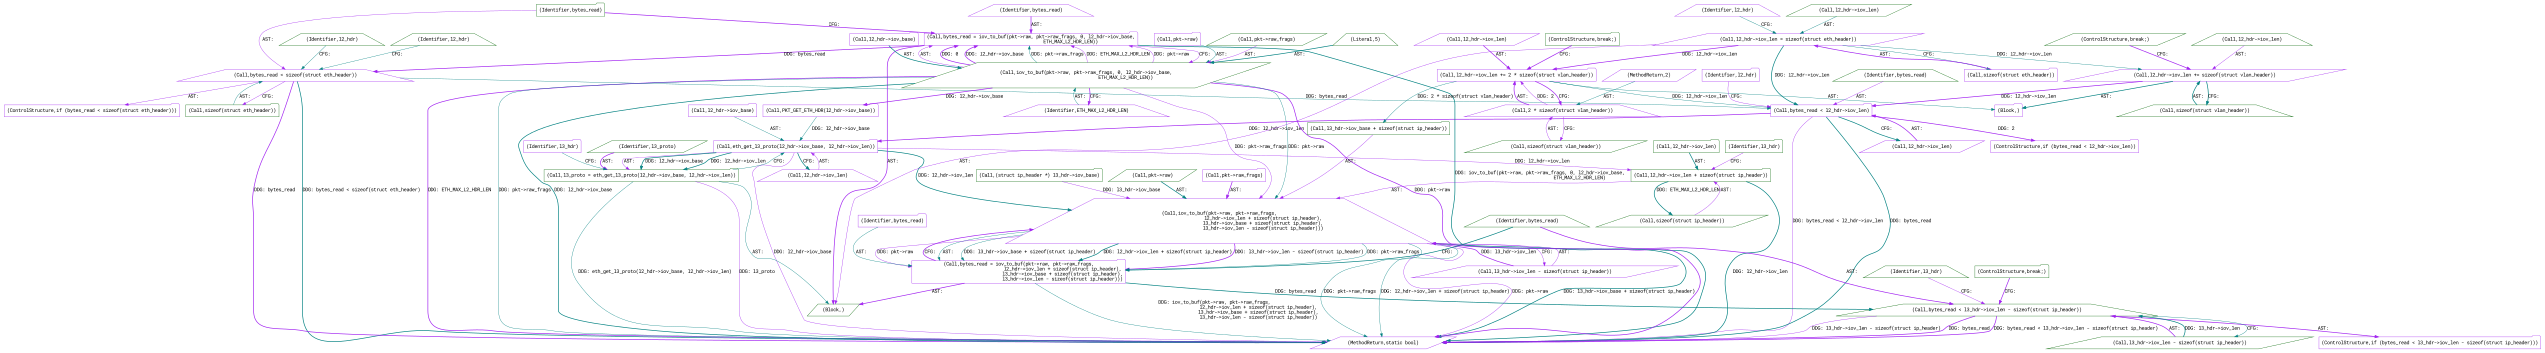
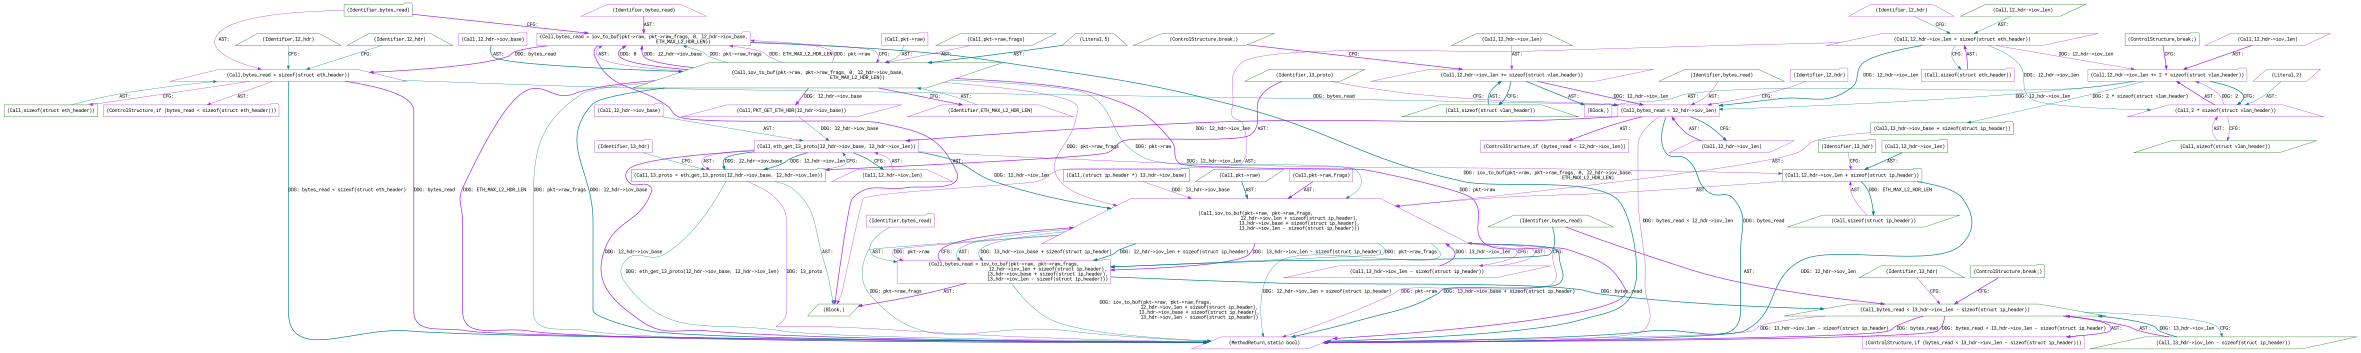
(1647, 56) -> (2063, 57)
(1999, 57) -> (2056, 105)
(1649, 75) -> (2287, 75)
(1550, 89) -> (2232, 87)
none -> (1472, 99)
(821, 111) -> (792, 111)
(2006, 129) -> (1626, 129)
(959, 333) -> (754, 334)
